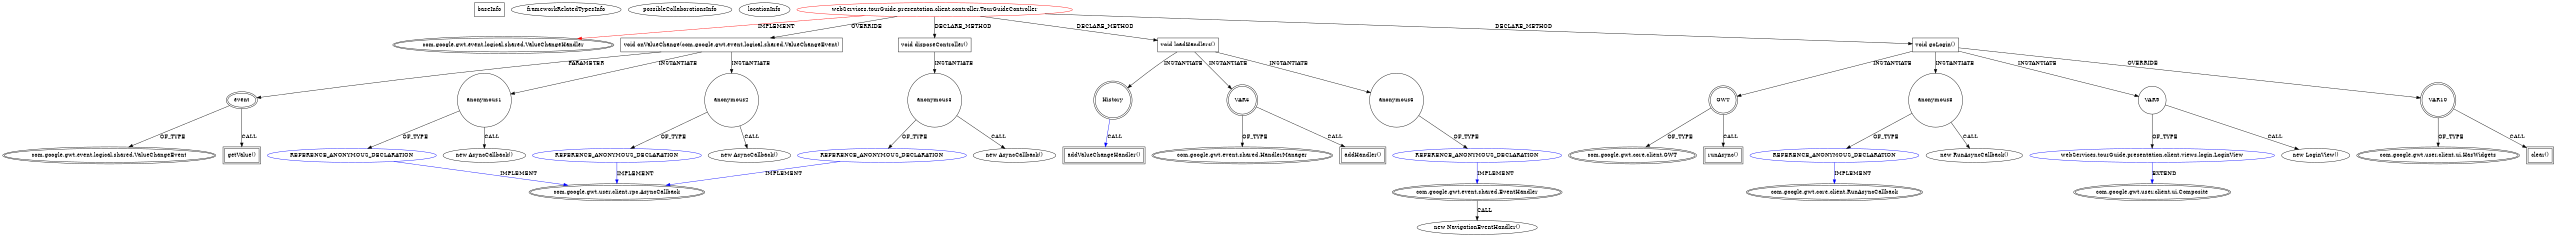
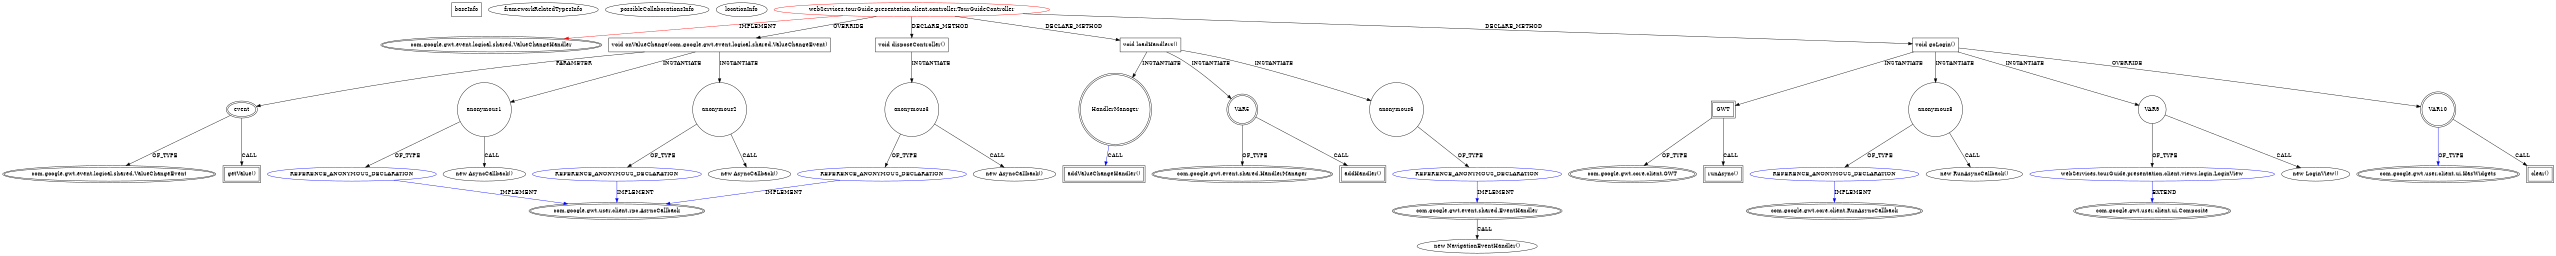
(1113, 100) -> (1115, 110)
(1723, 100) -> (1723, 110)
(2438, 130) -> (2438, 144)
